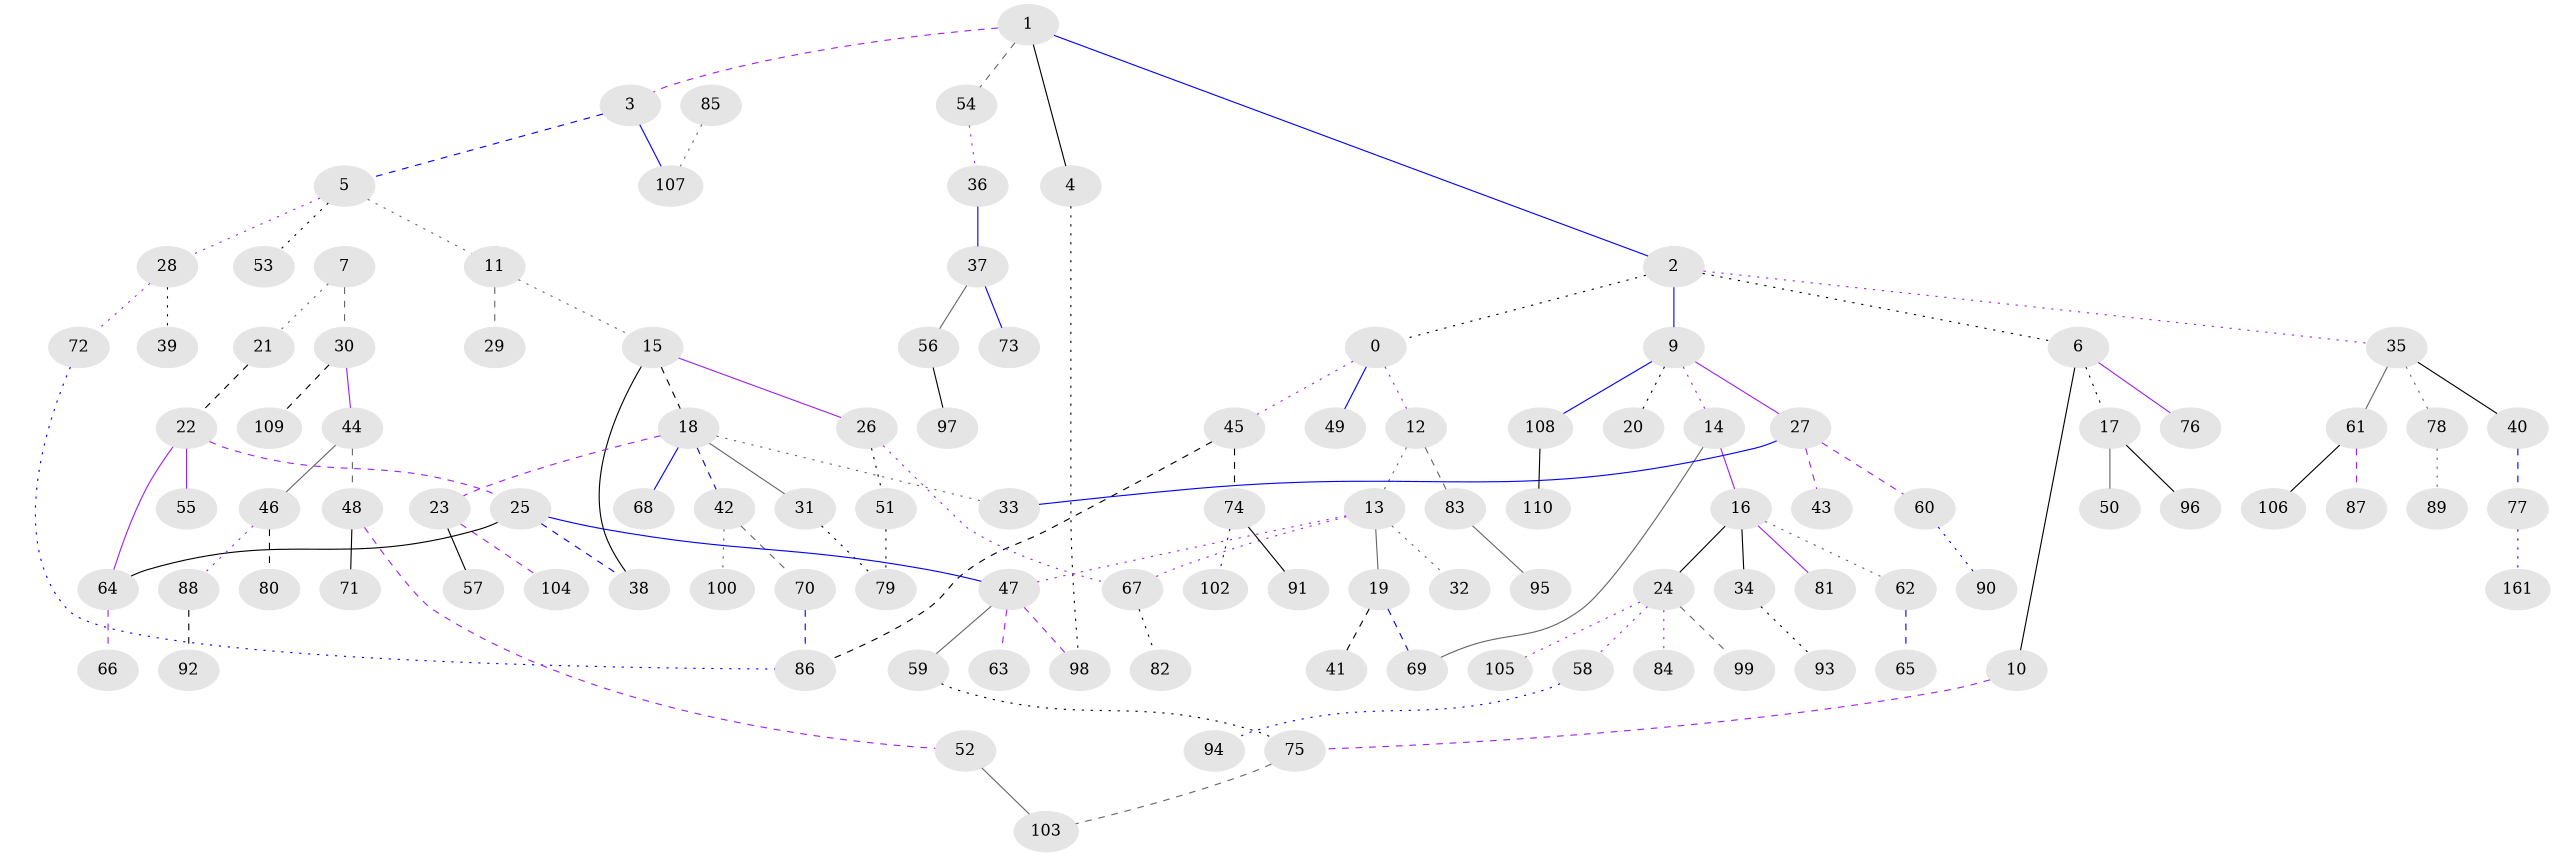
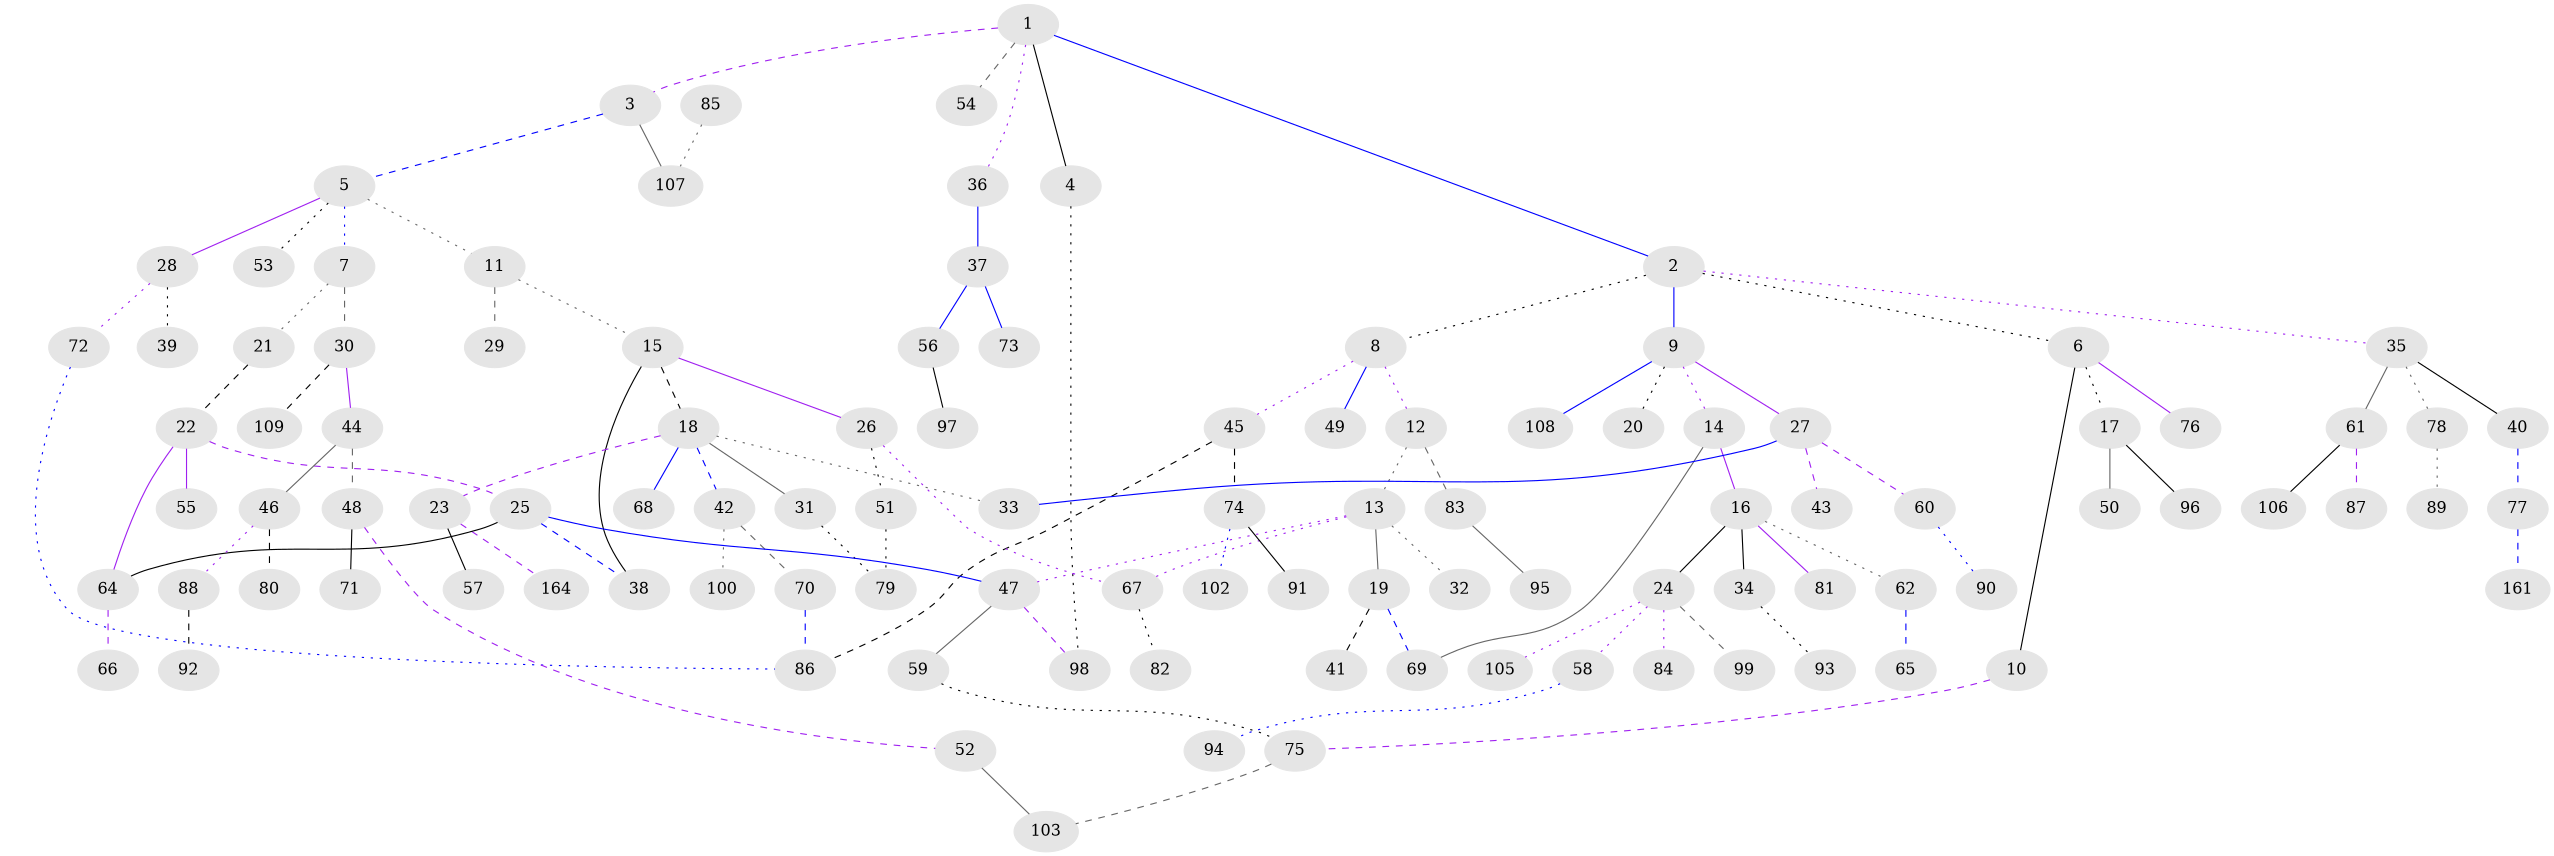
(650, 145) -> (650, 145)
(972, 146) -> (1012, 108)
(256, 226) -> (256, 226)
none -> (345, 227)
(953, 307) -> (953, 307)
(1376, 347) -> (1376, 347)
(1538, 509) -> none
(2518, 549) -> (2518, 549)
(556, 590) -> (556, 590)
(999, 670) -> none
